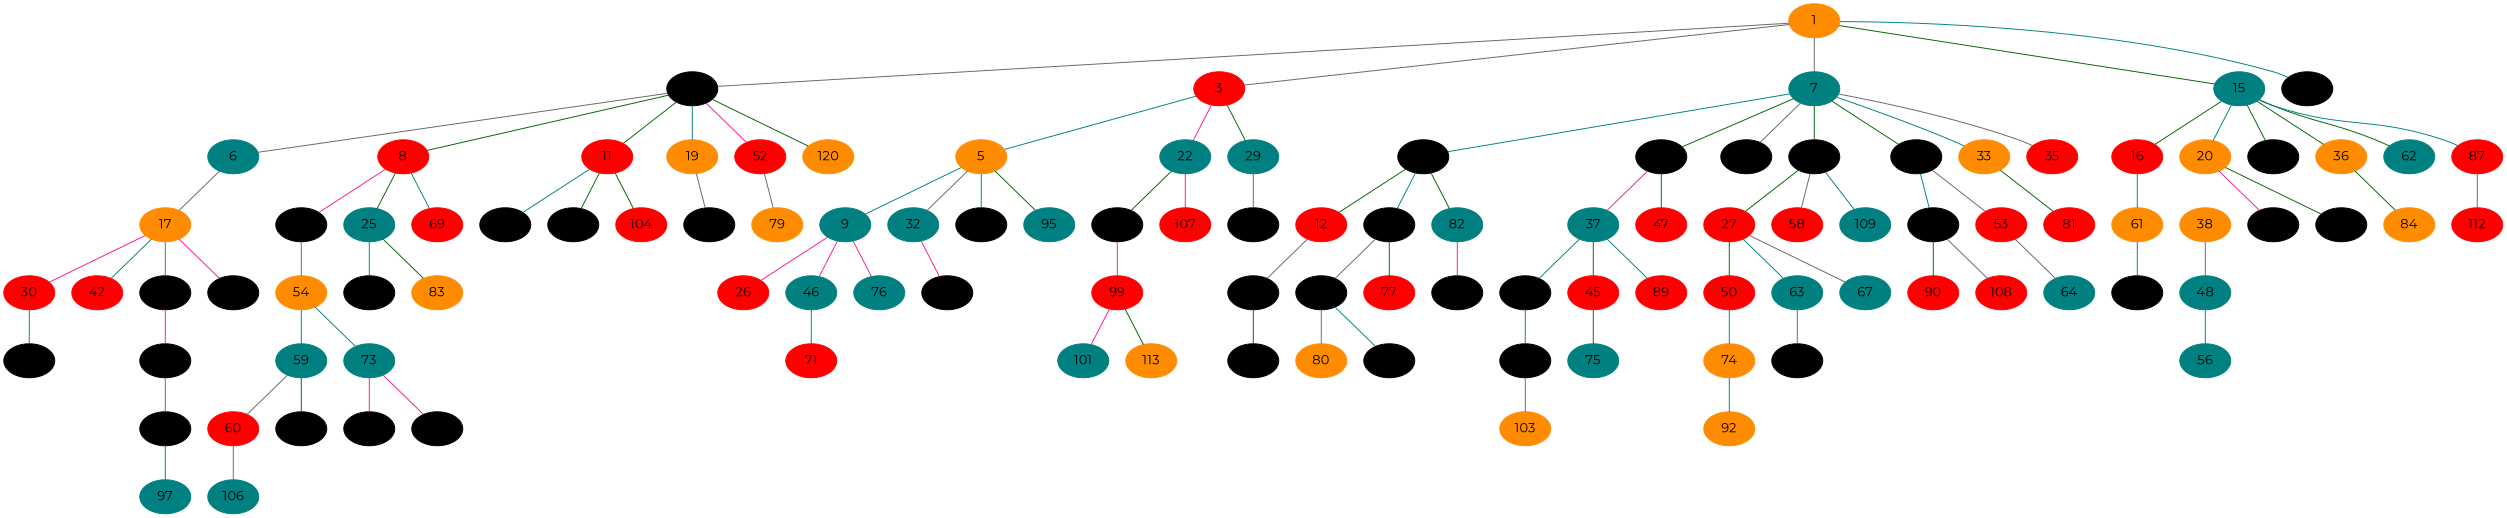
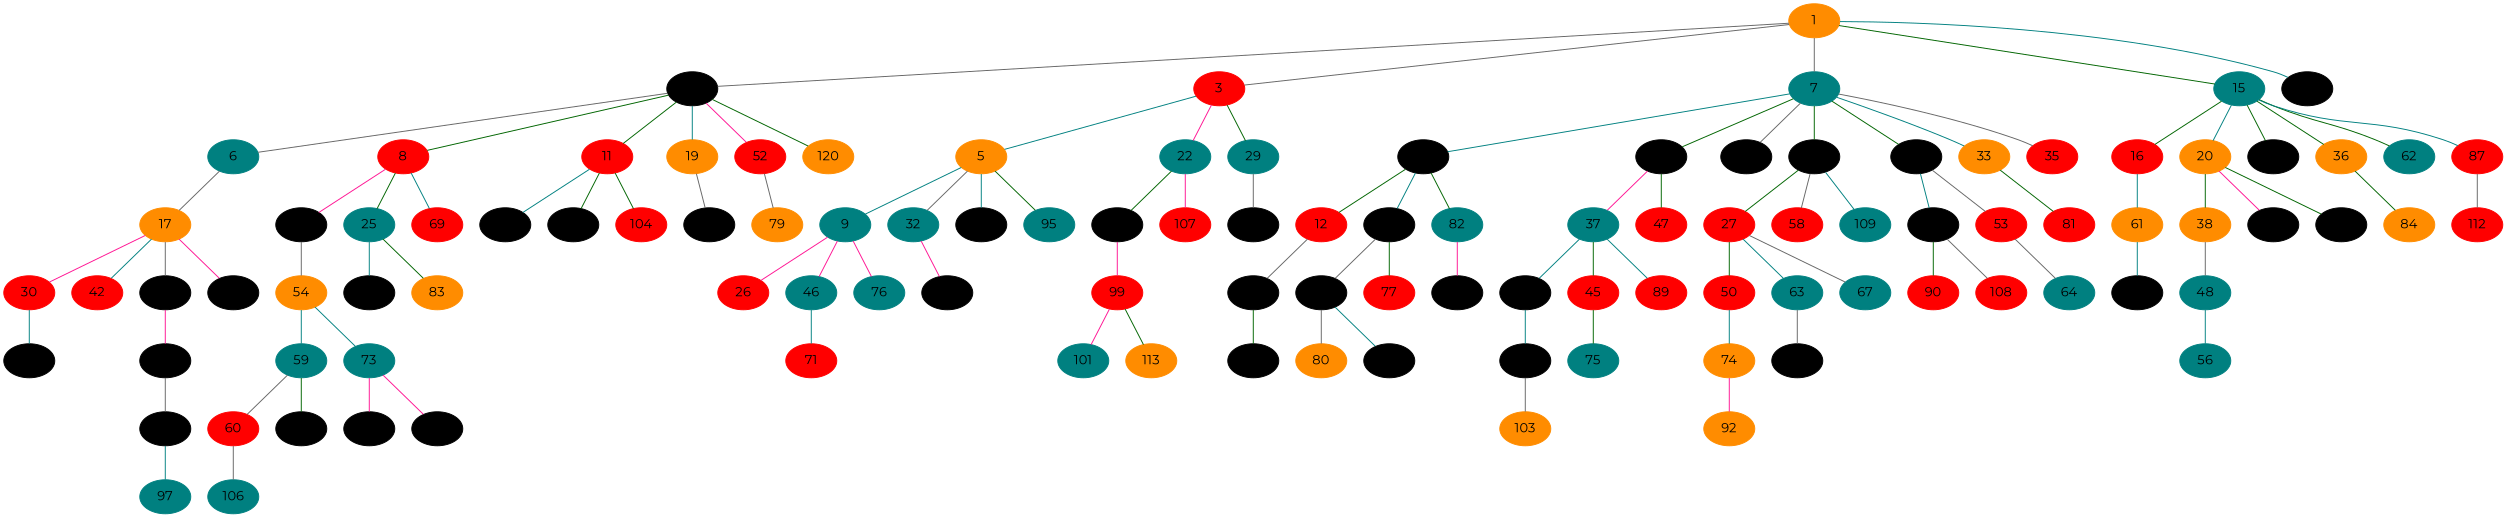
none -> (2205, 191)
(1729, 395) -> (1729, 395)
